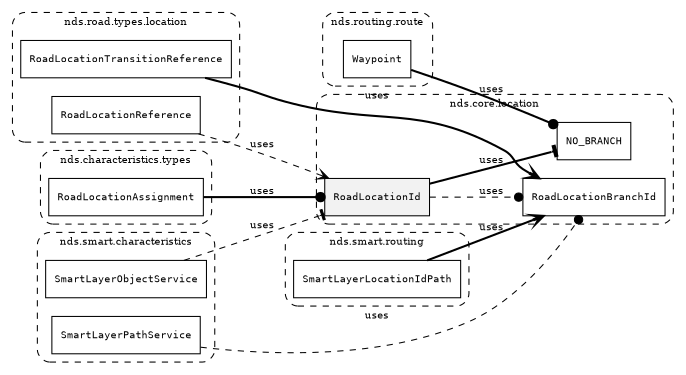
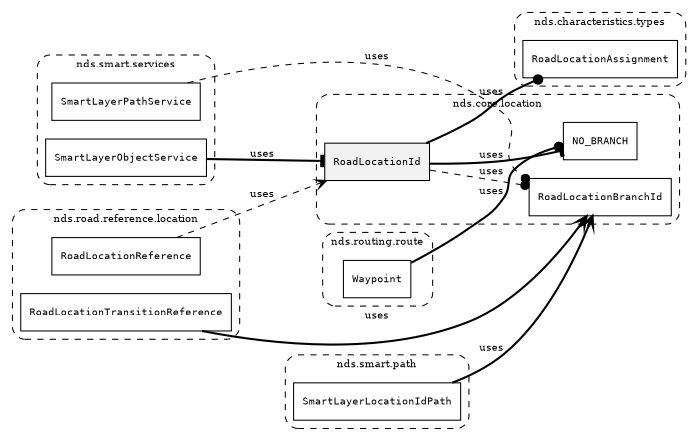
(126, 22) -> (126, 219)
(260, 197) -> (481, 114)
(252, 238) -> (263, 160)
(126, 242) -> (126, 65)
(377, 242) -> (377, 365)
